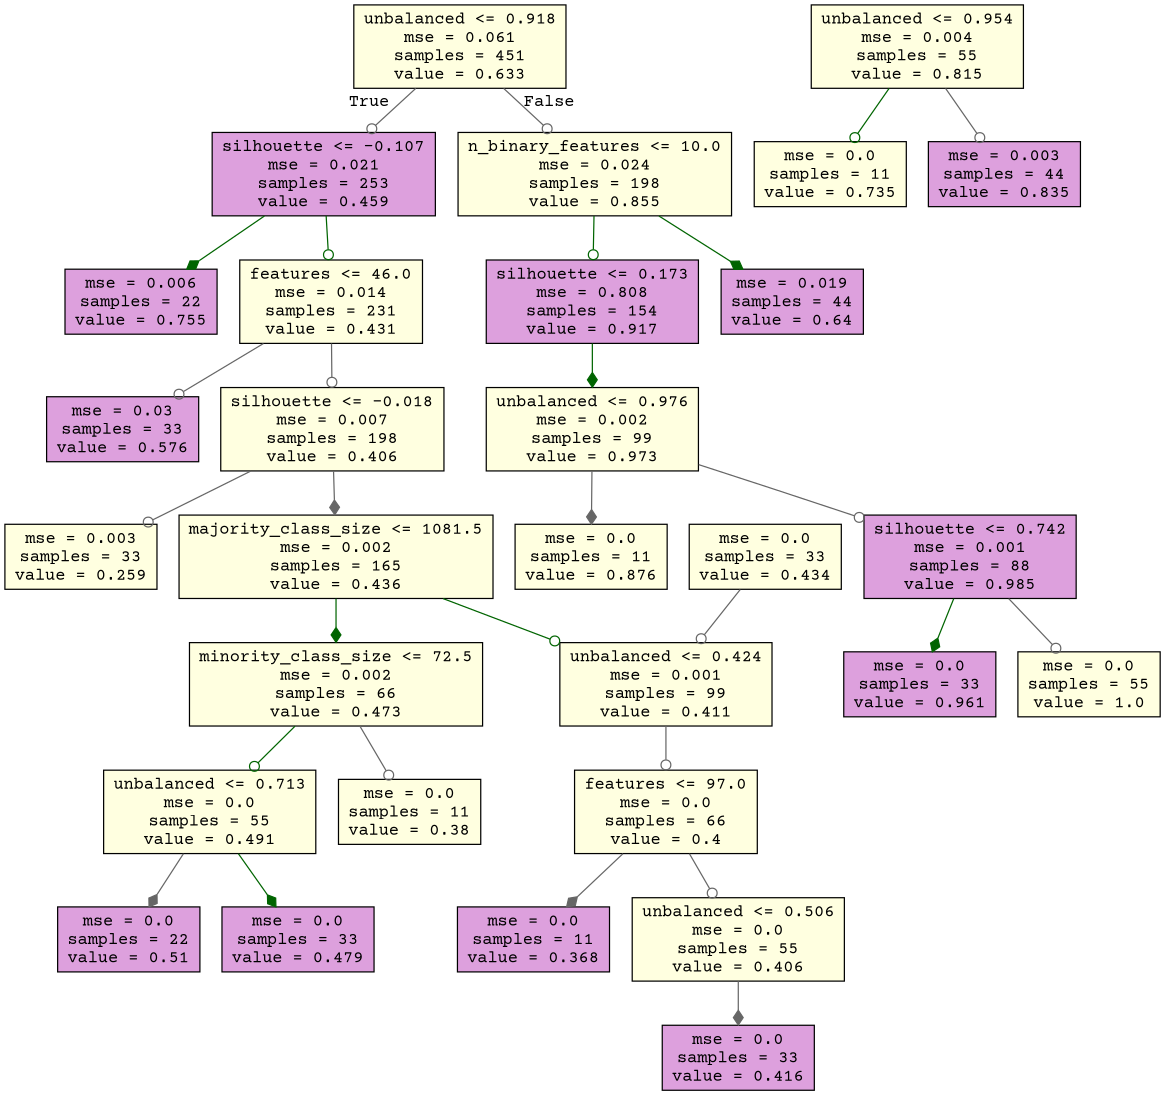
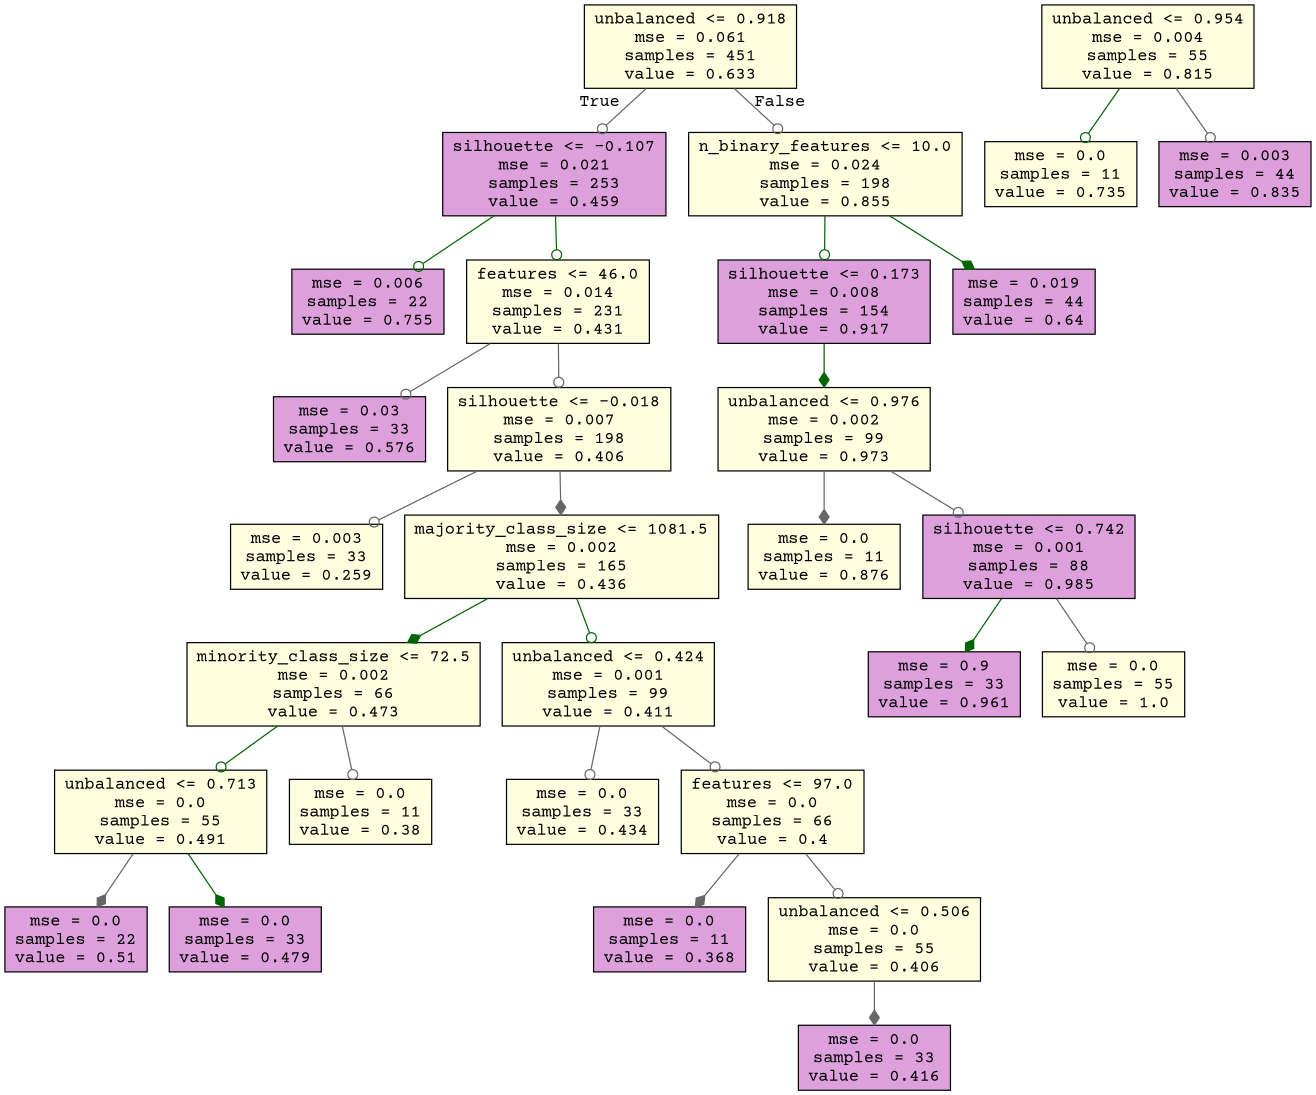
(232, 238) -> (459, 240)
(592, 302) -> (824, 302)
(722, 612) -> (595, 748)
(920, 684) -> (944, 684)
